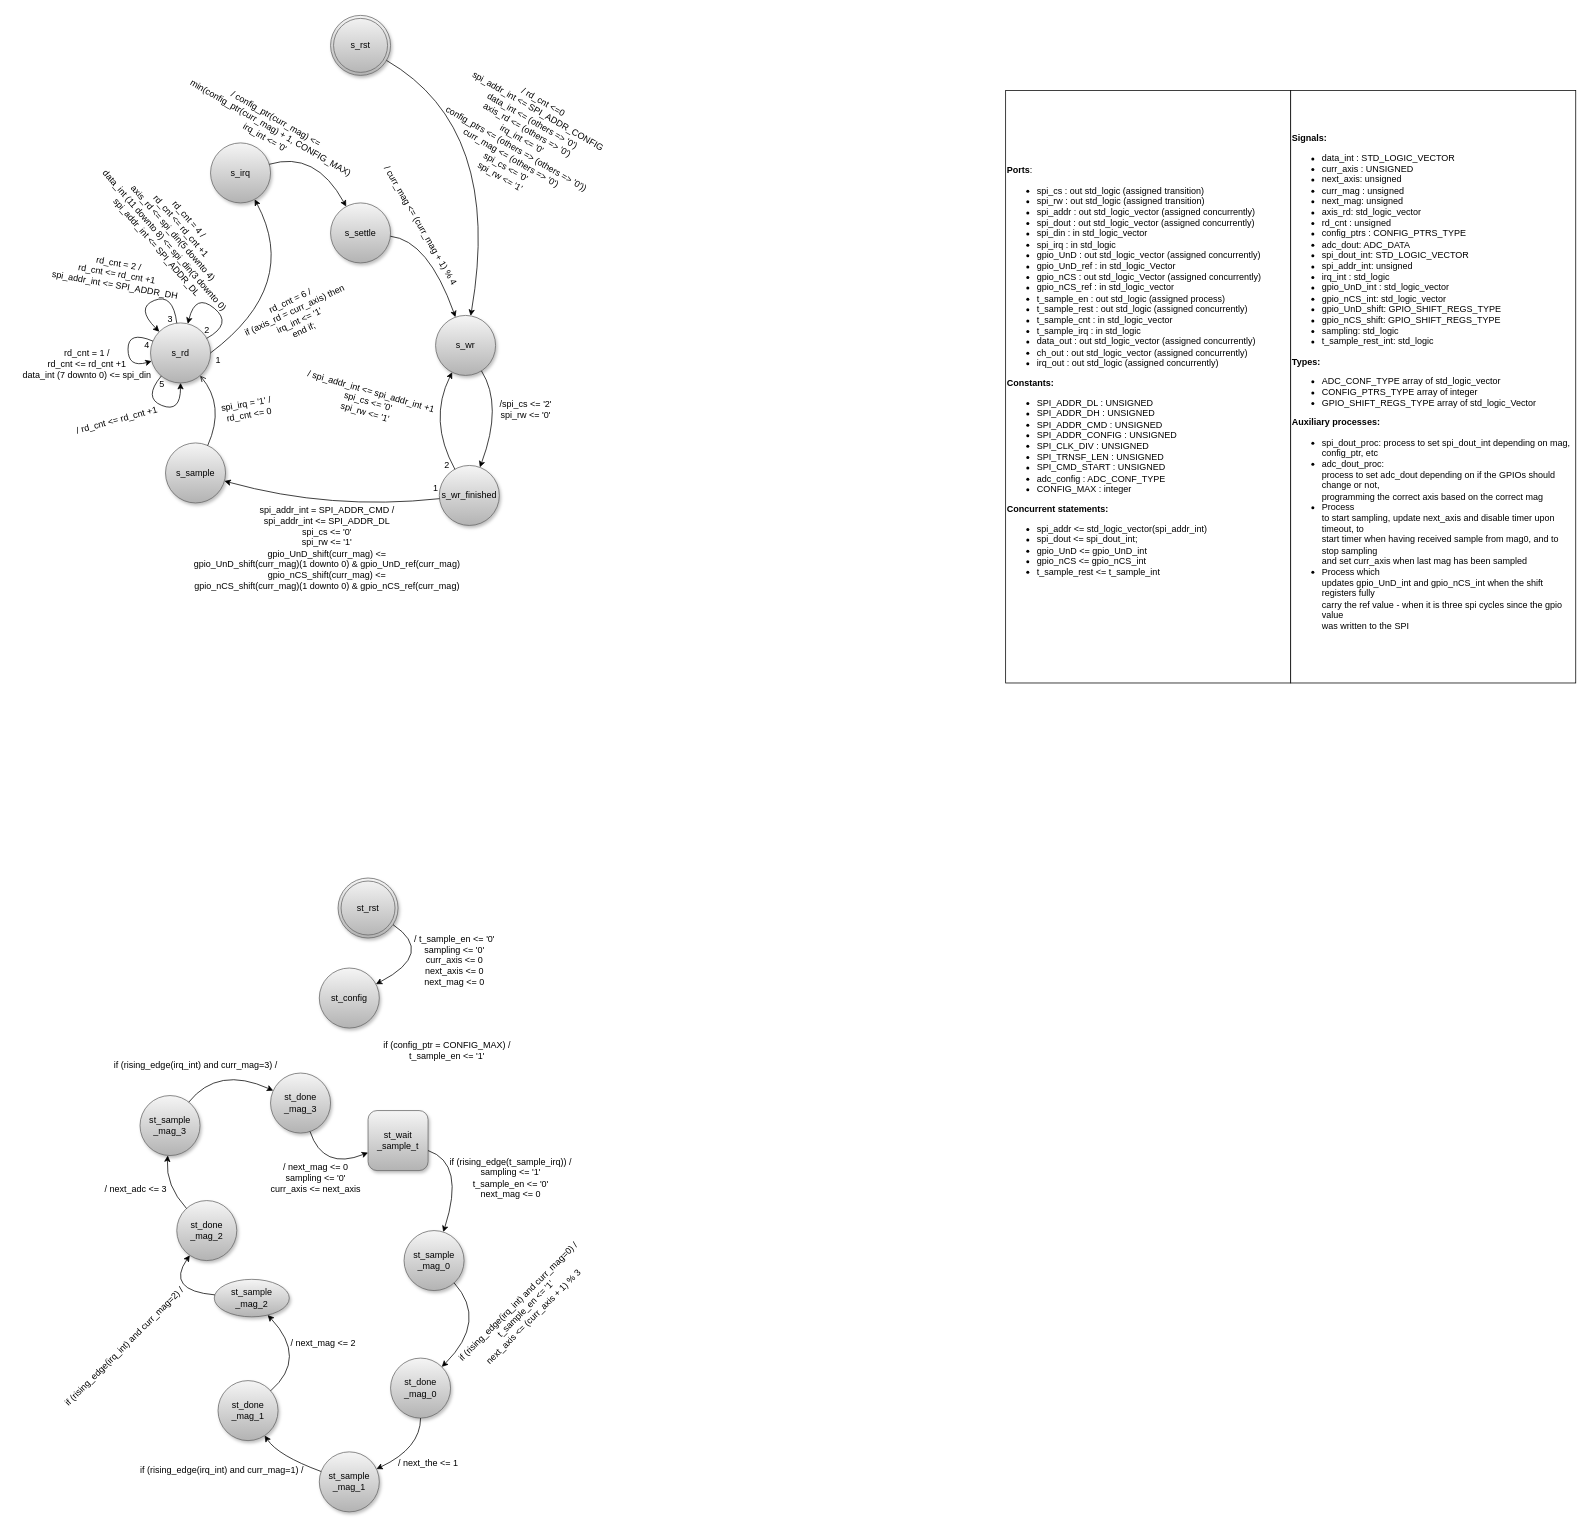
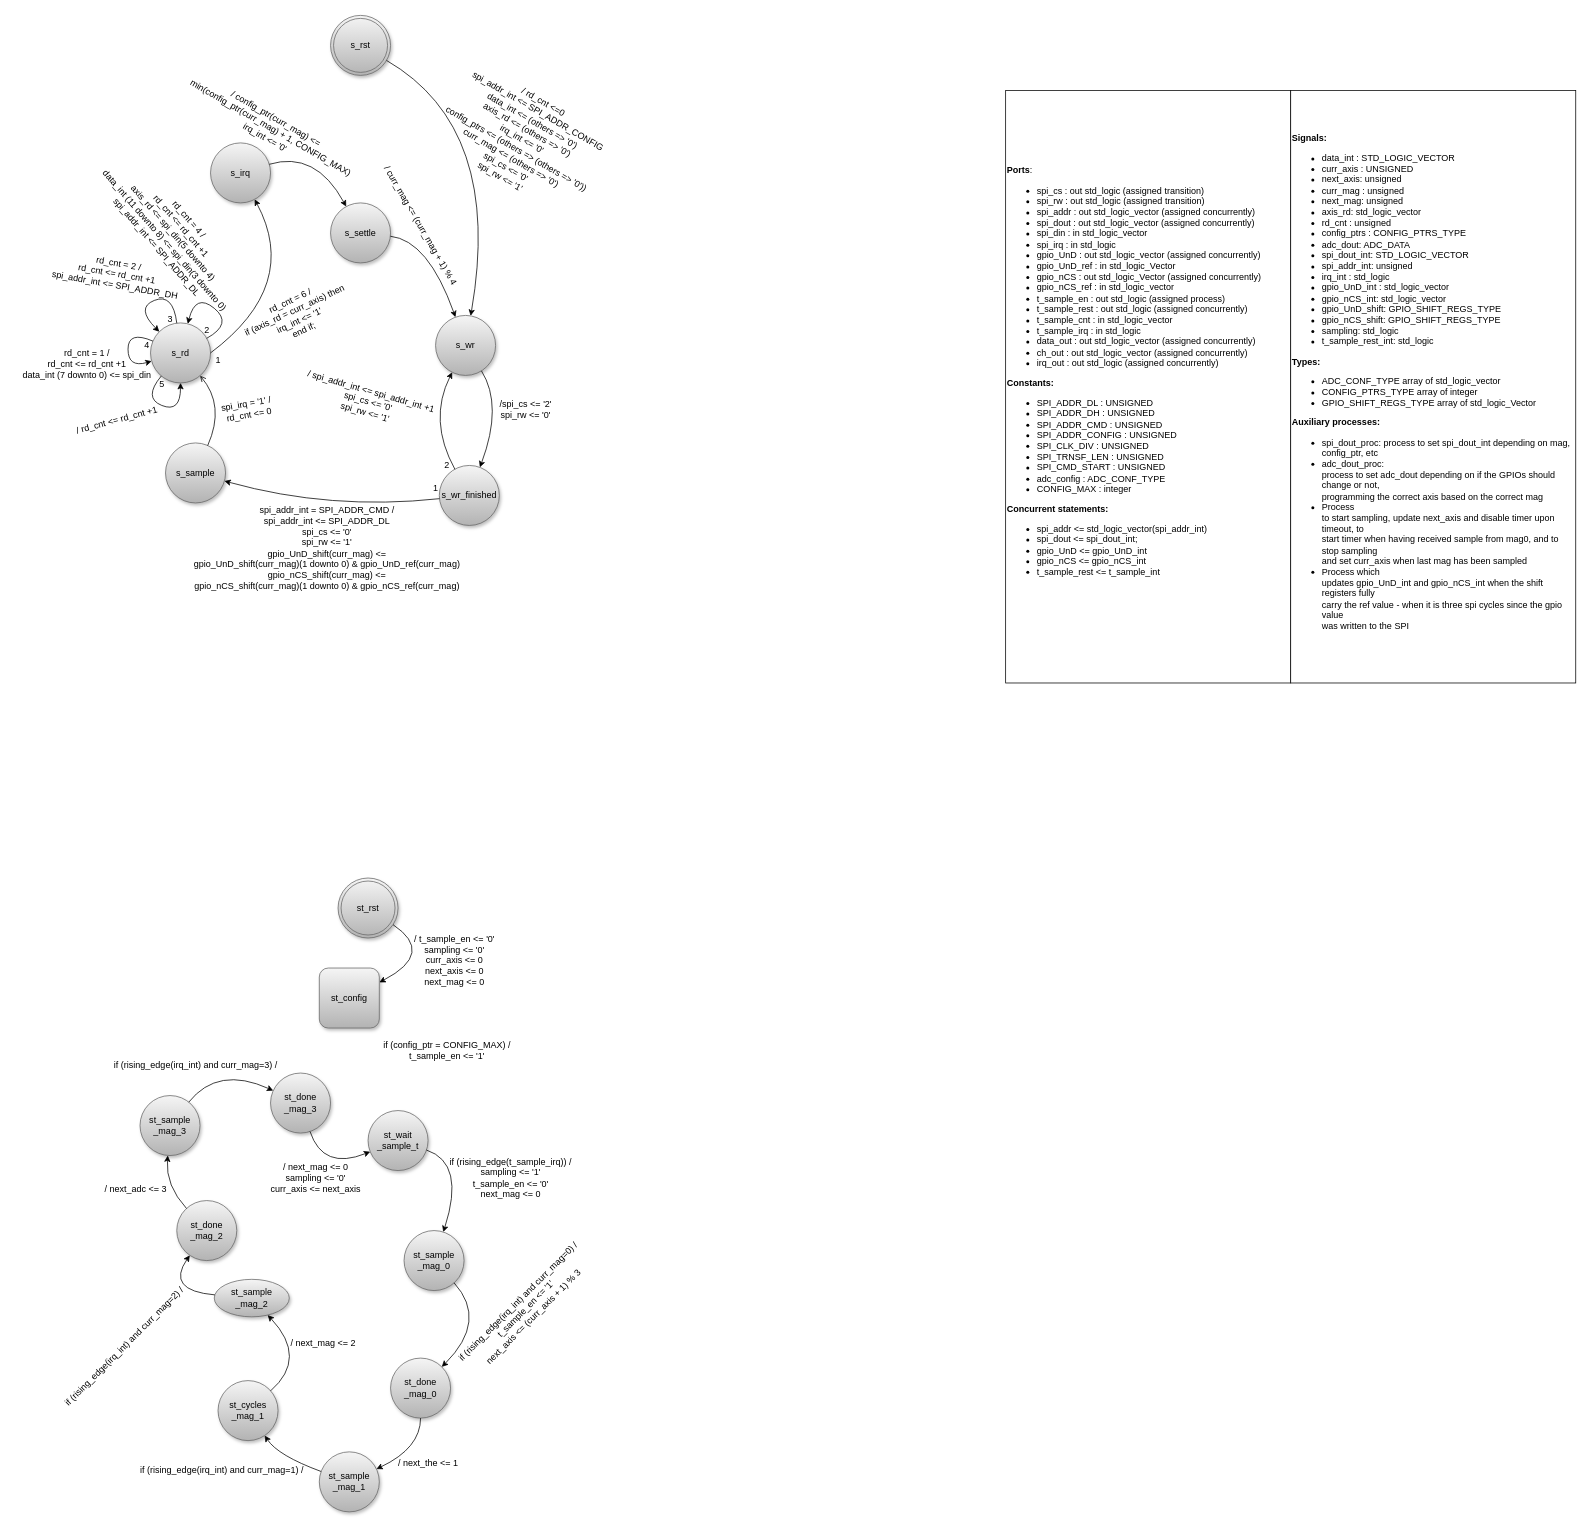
(349, 998) -> (349, 998)
(398, 1140) -> (398, 1140)
(248, 1410) -> (248, 1410)
